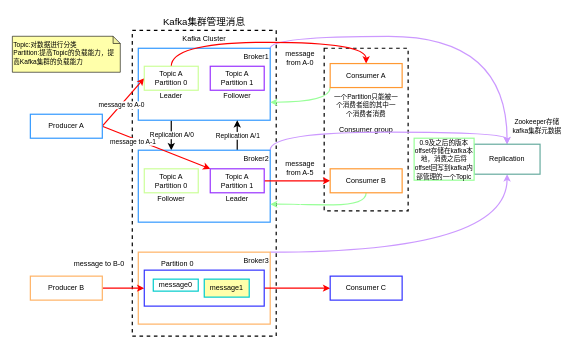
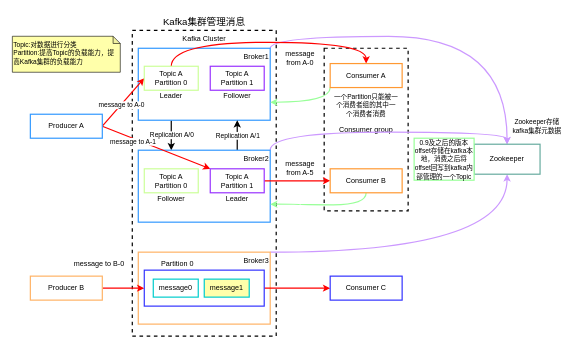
(507, 159) -> (507, 159)
(176, 285) -> (176, 288)
